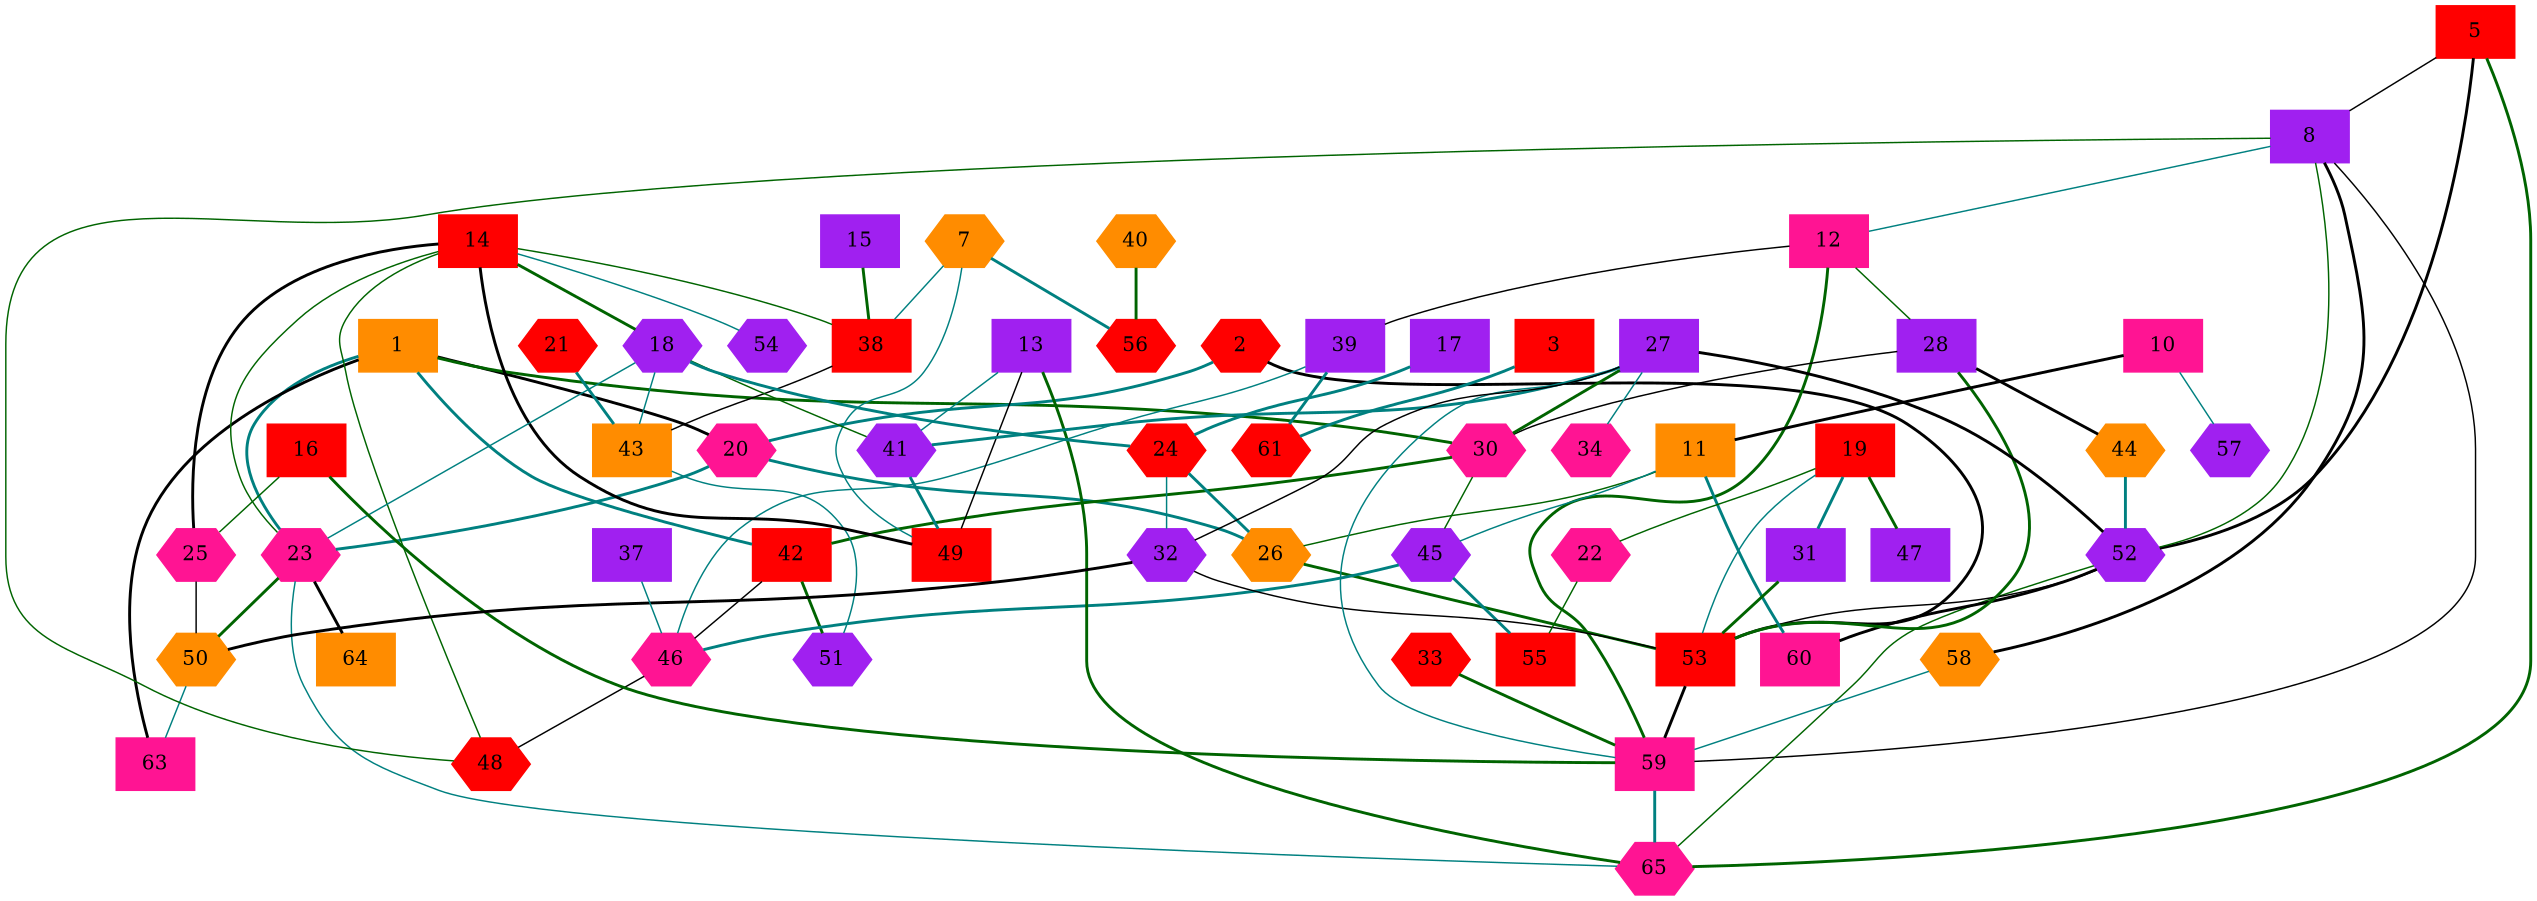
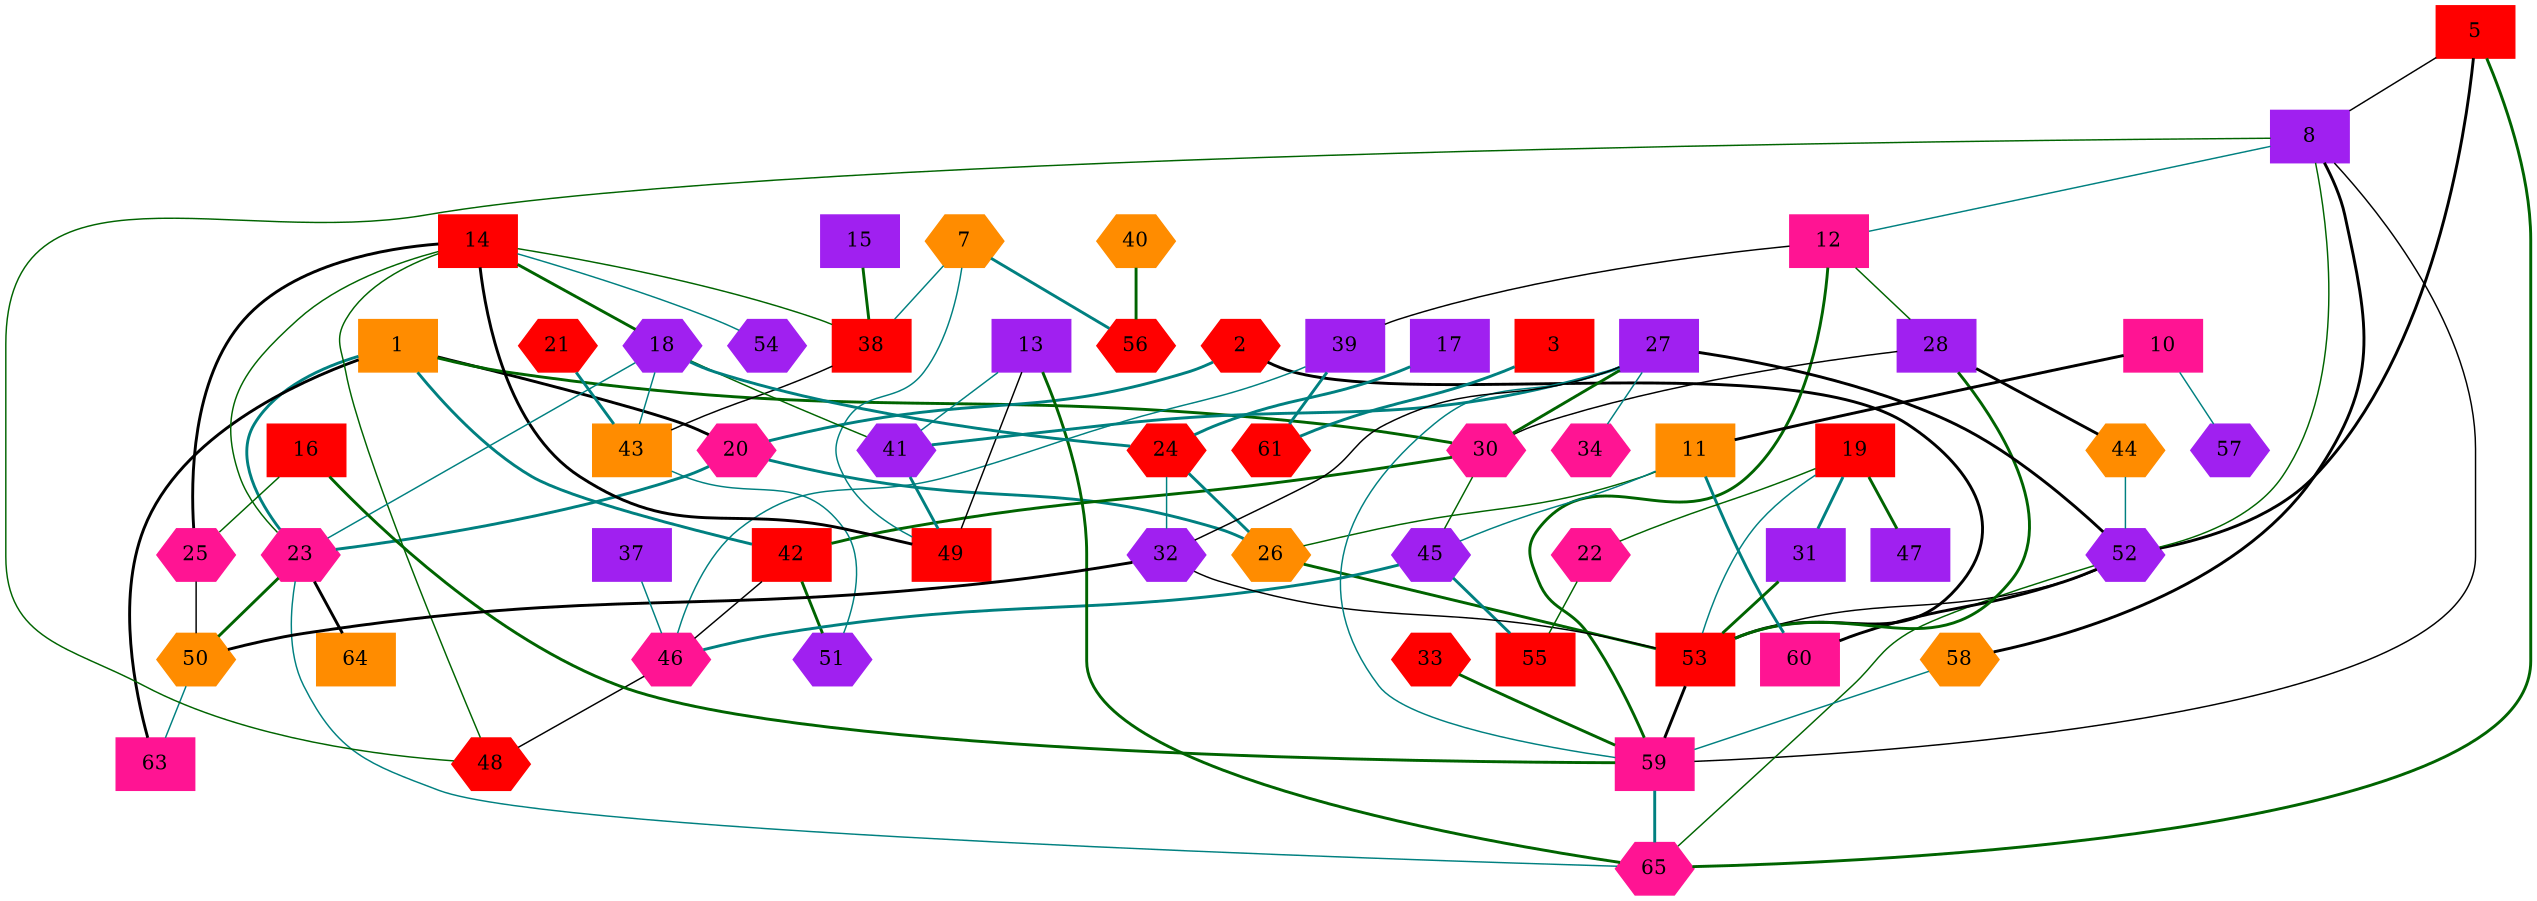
(2125, 503) -> (2125, 503)
